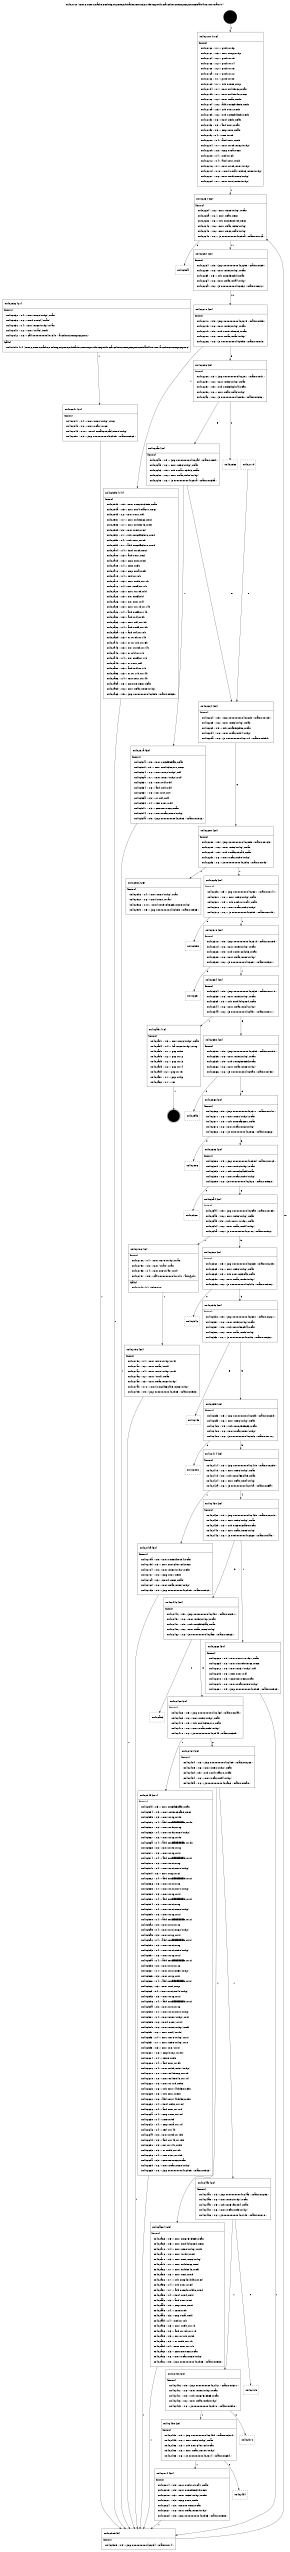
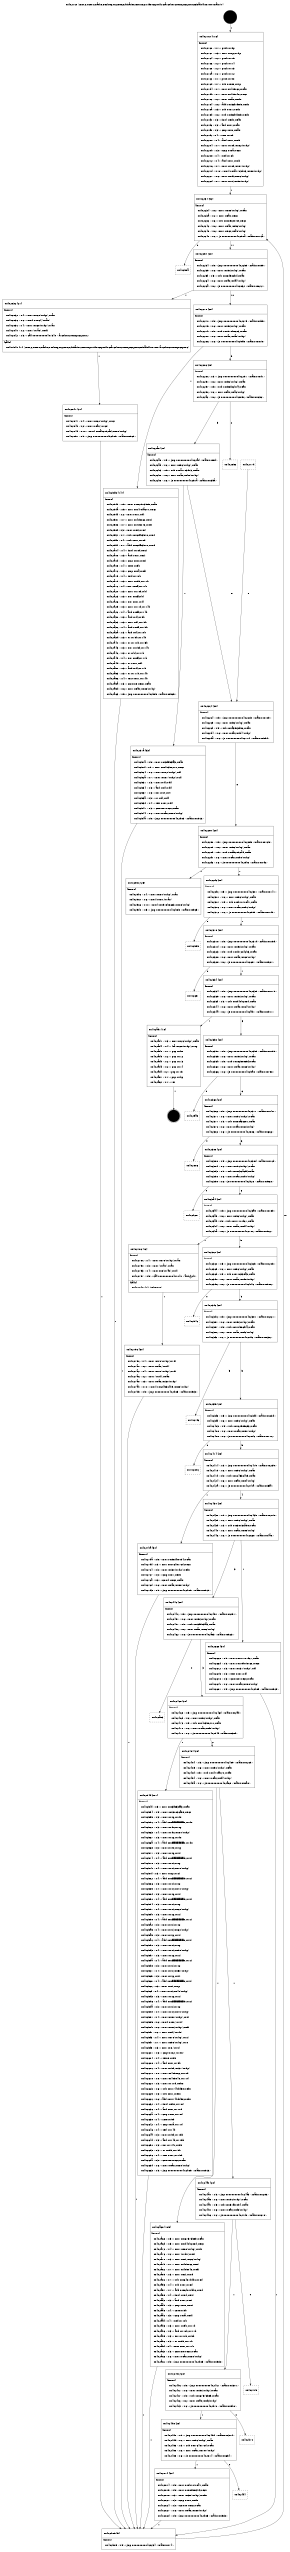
none -> (183, 295)
